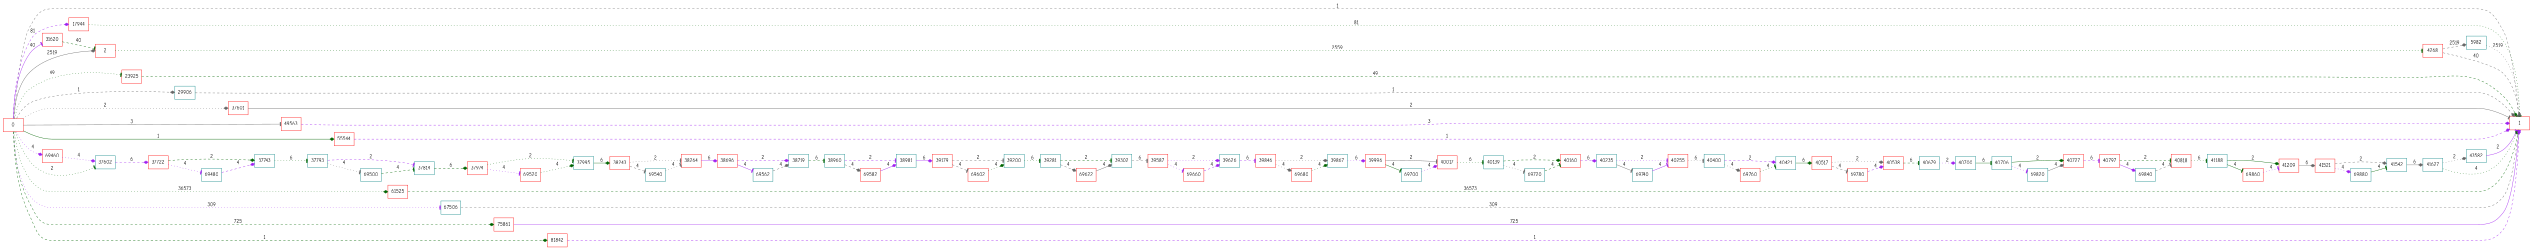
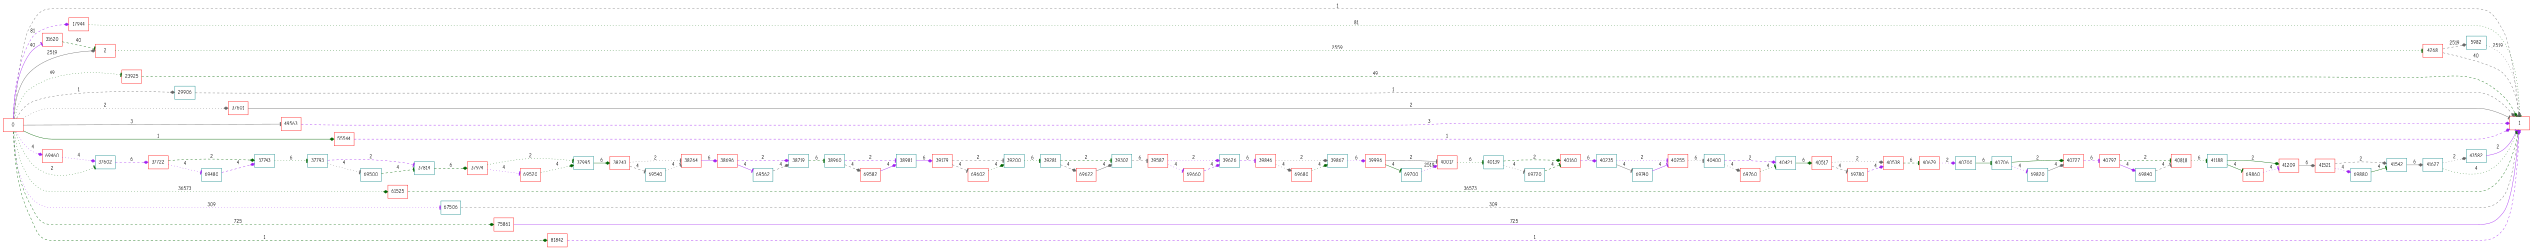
(1929, 163) -> (1929, 163)
(1429, 165) -> (1429, 165)
